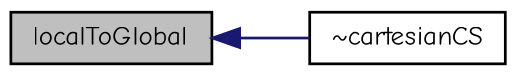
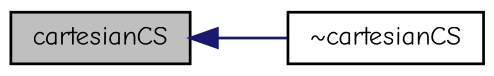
(111, 38) -> (101, 38)
